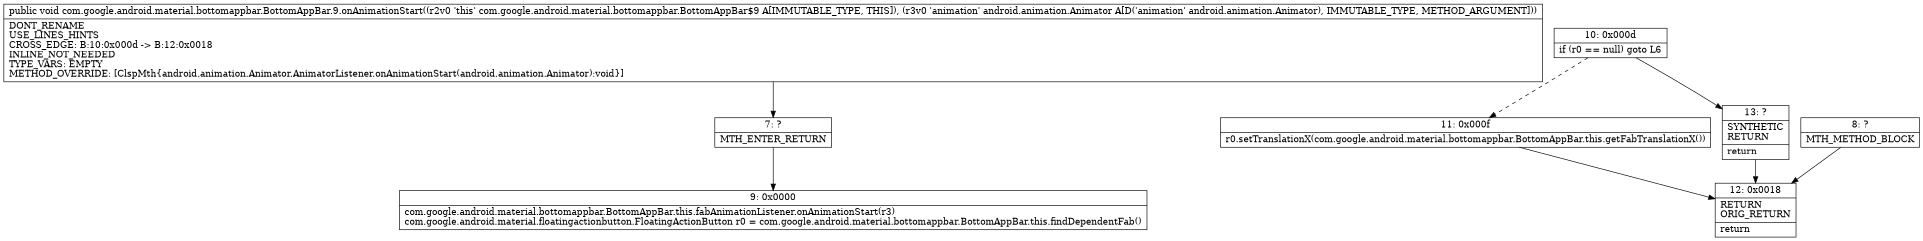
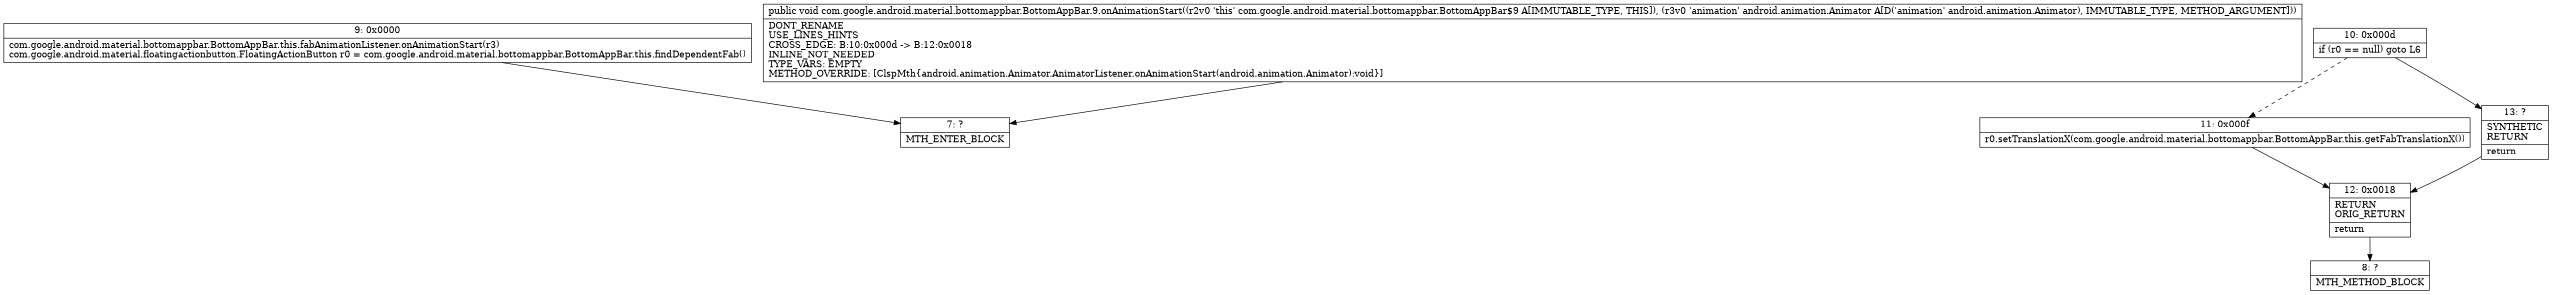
(773, 140) -> (955, 140)
(1819, 163) -> (2370, 246)
(773, 166) -> (698, 93)
